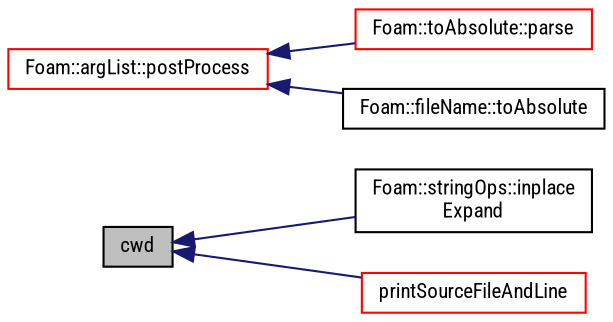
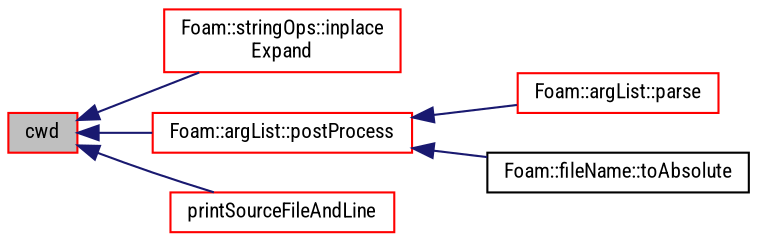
(474, 29) -> (618, 93)
none -> (126, 133)
(474, 201) -> (282, 41)
(138, 247) -> (43, 133)
